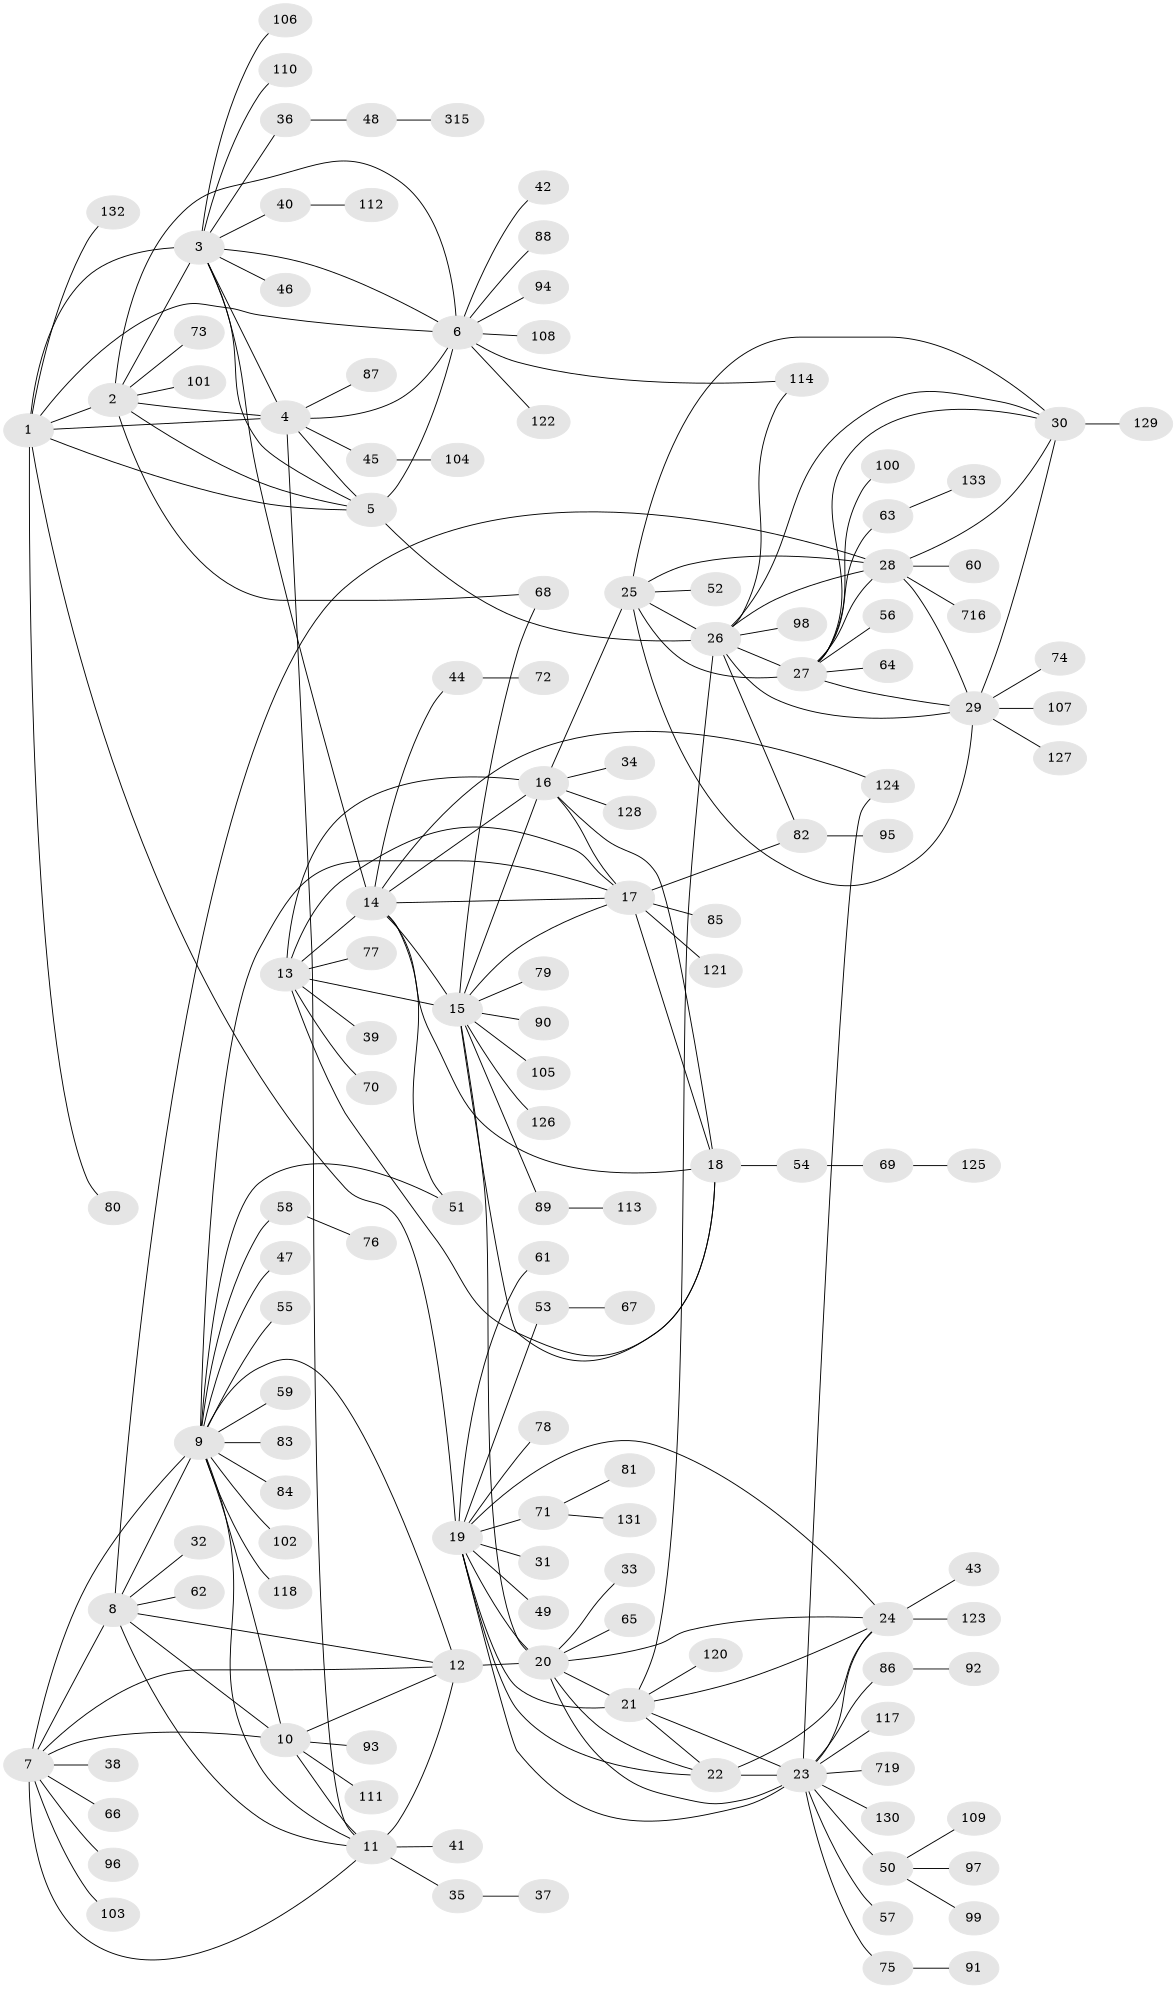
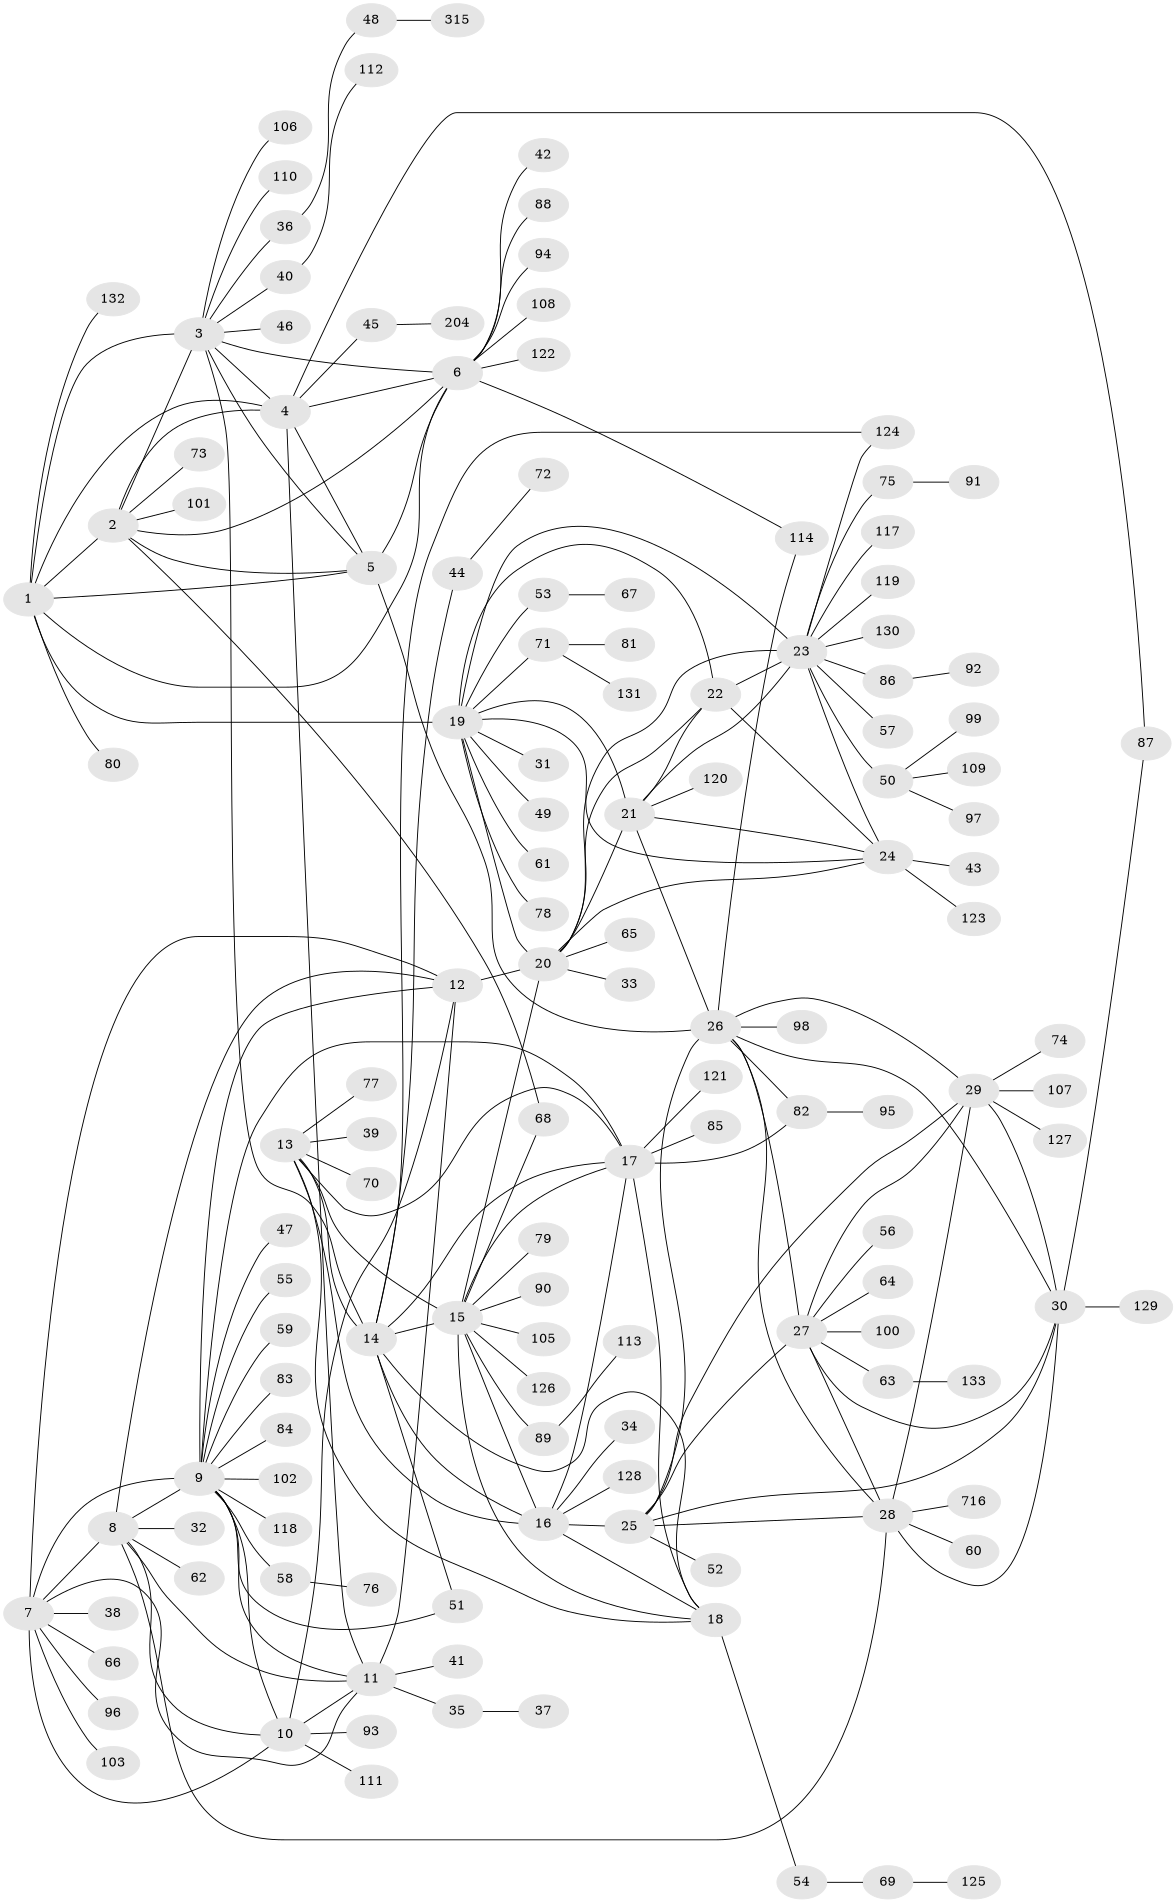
(458, 460) -> (458, 323)
none -> (1107, 1026)
(888, 1769) -> (888, 582)
